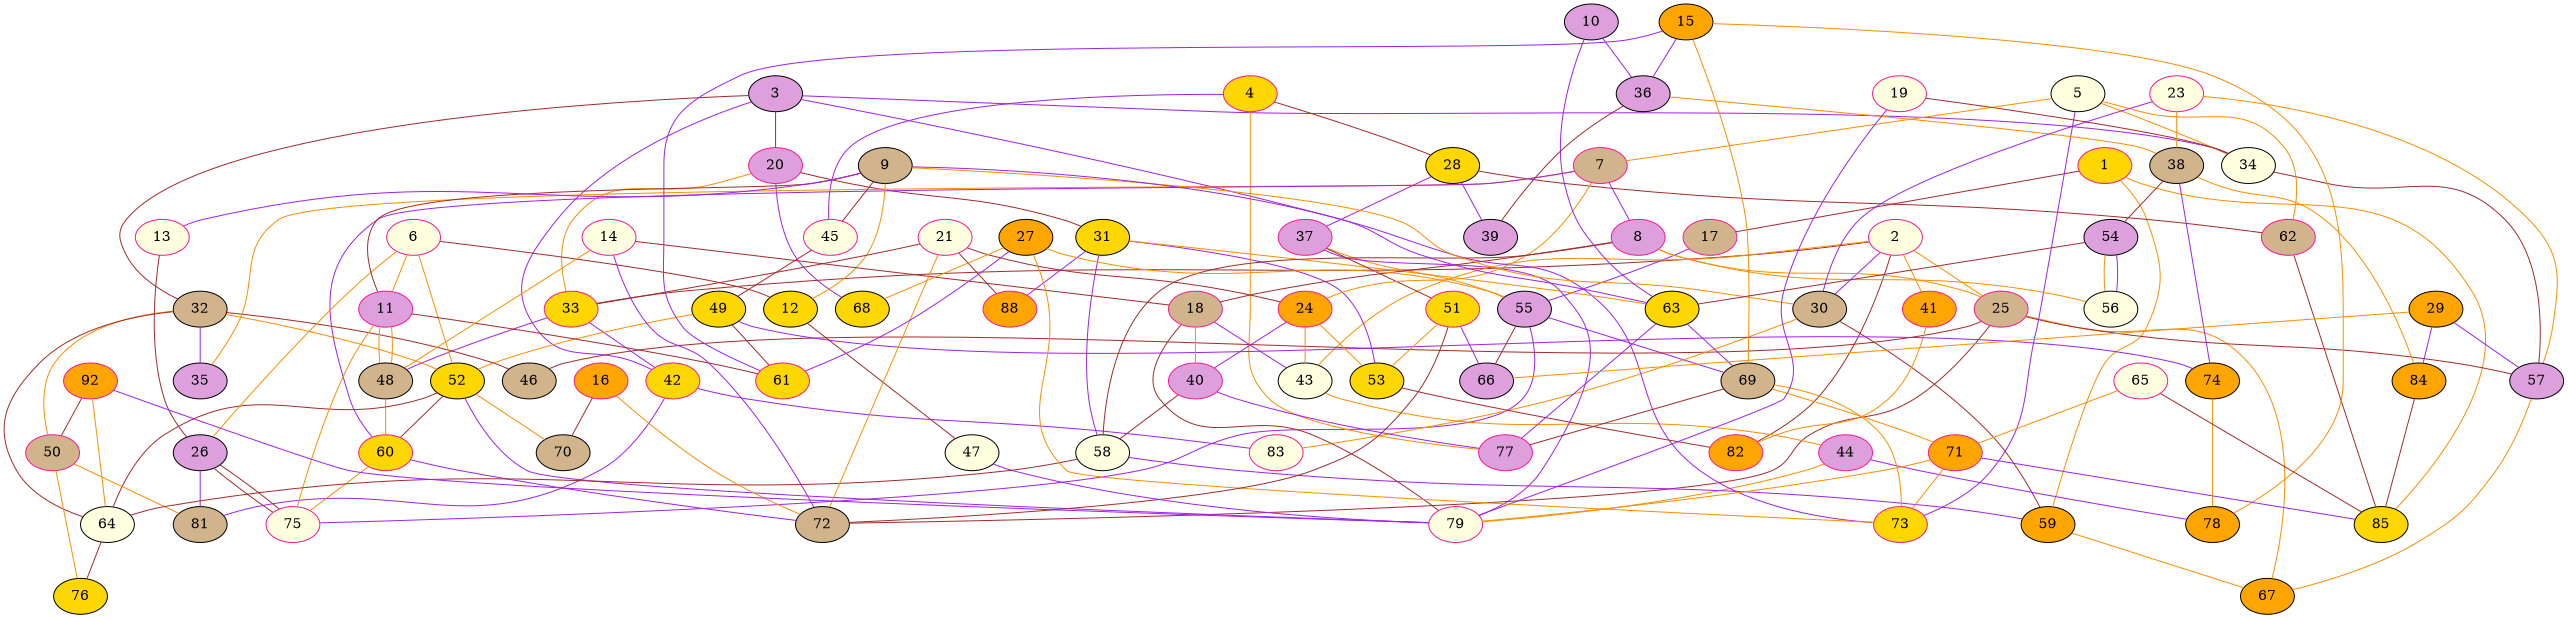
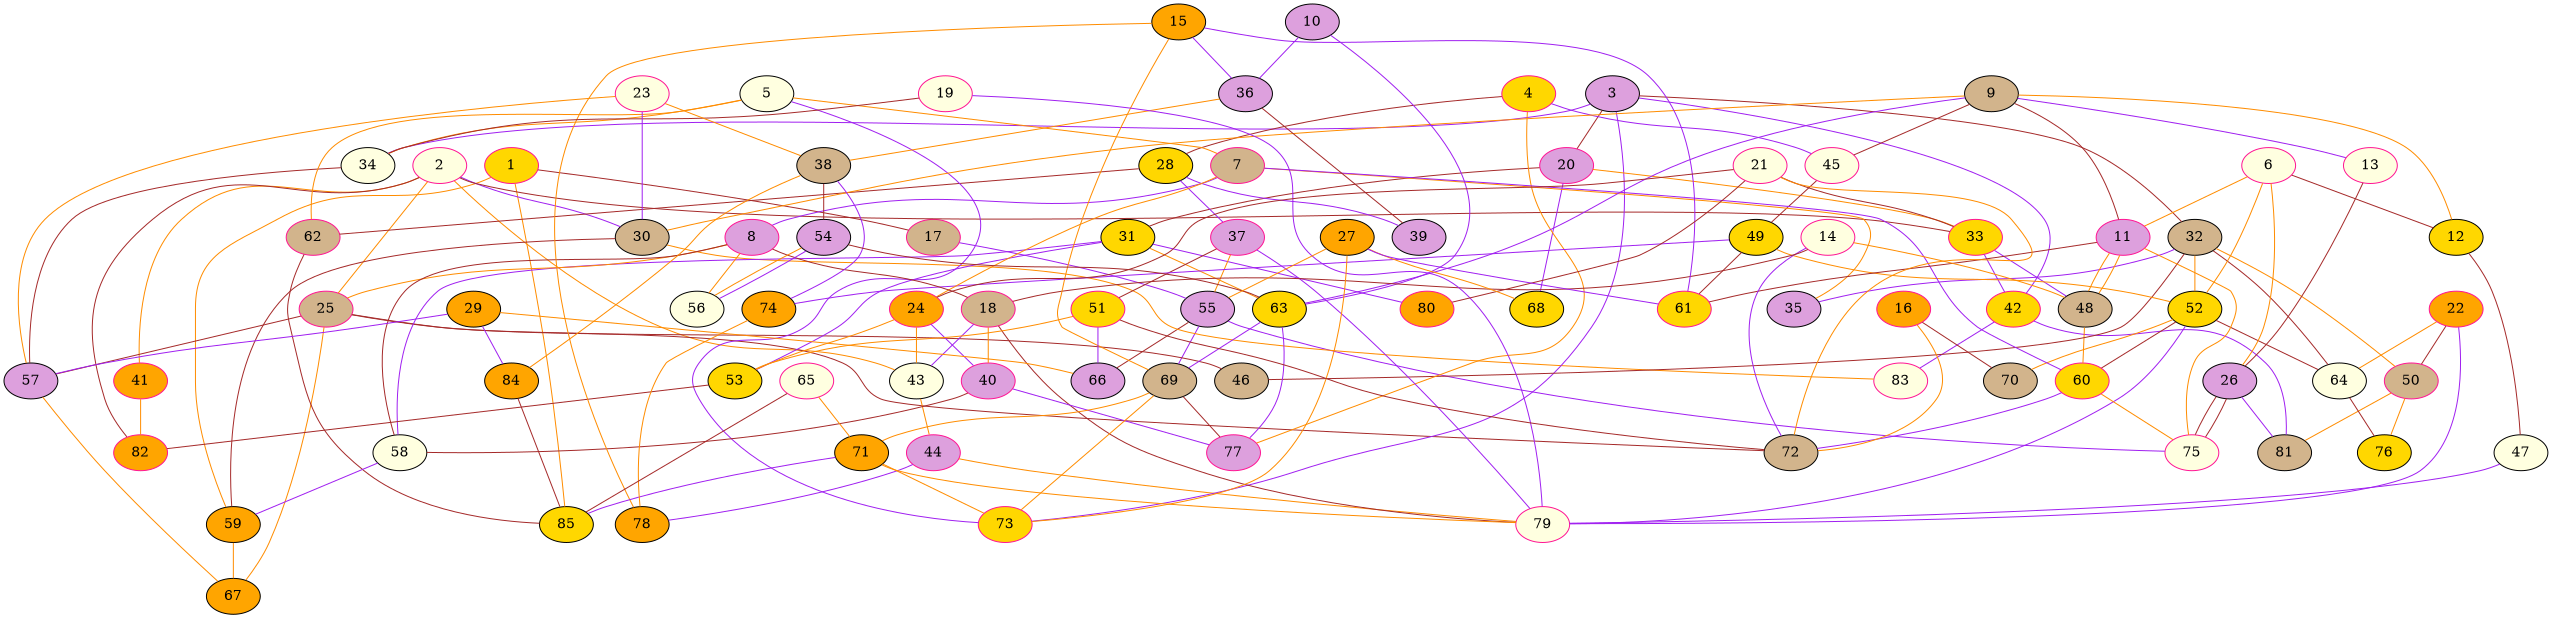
(1010, 309) -> (1427, 309)
(90, 381) -> (2456, 309)
(1955, 453) -> (862, 453)
(722, 484) -> none
